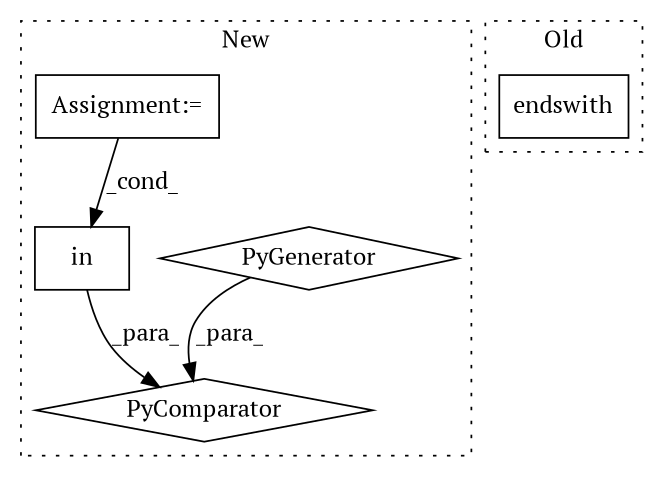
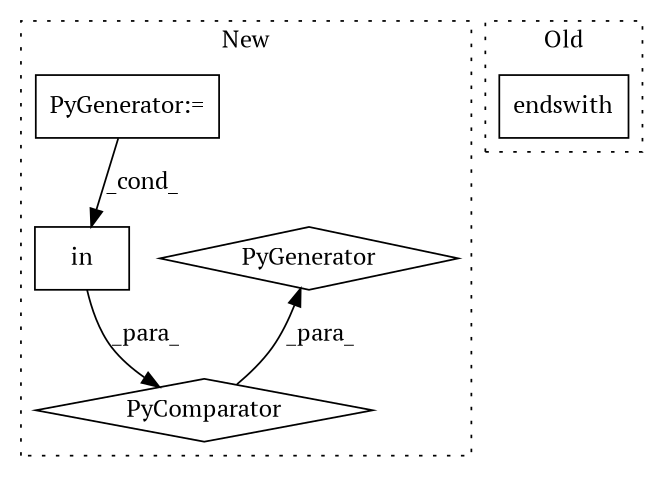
(127, 106) -> (127, 106)
(204, 310) -> (271, 349)
